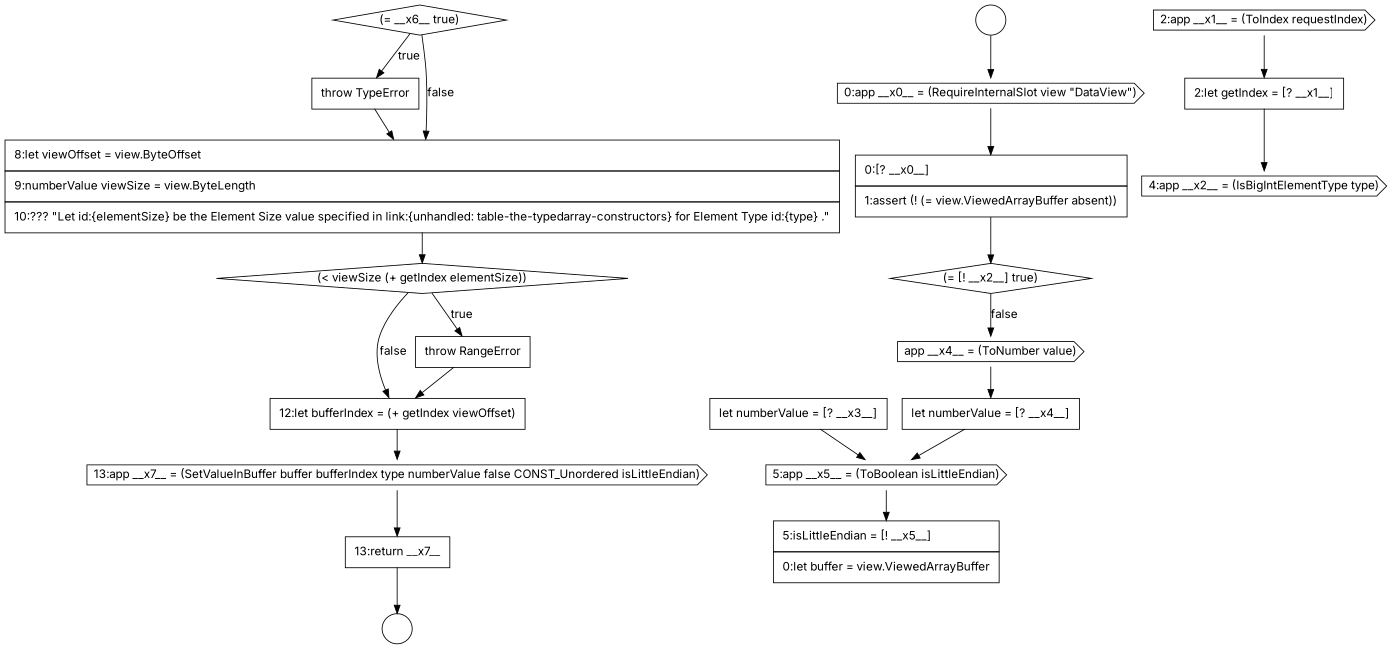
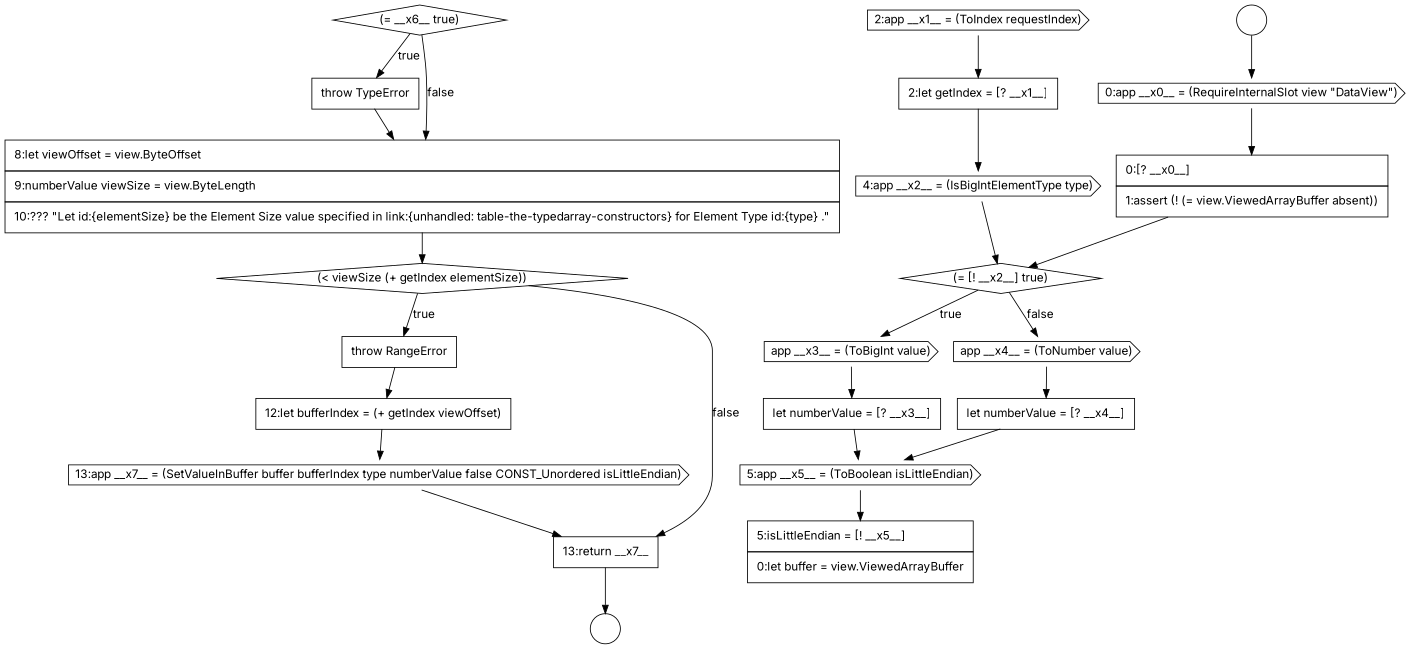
none -> (989, 228)
(379, 337) -> (712, 351)
none -> (851, 352)
